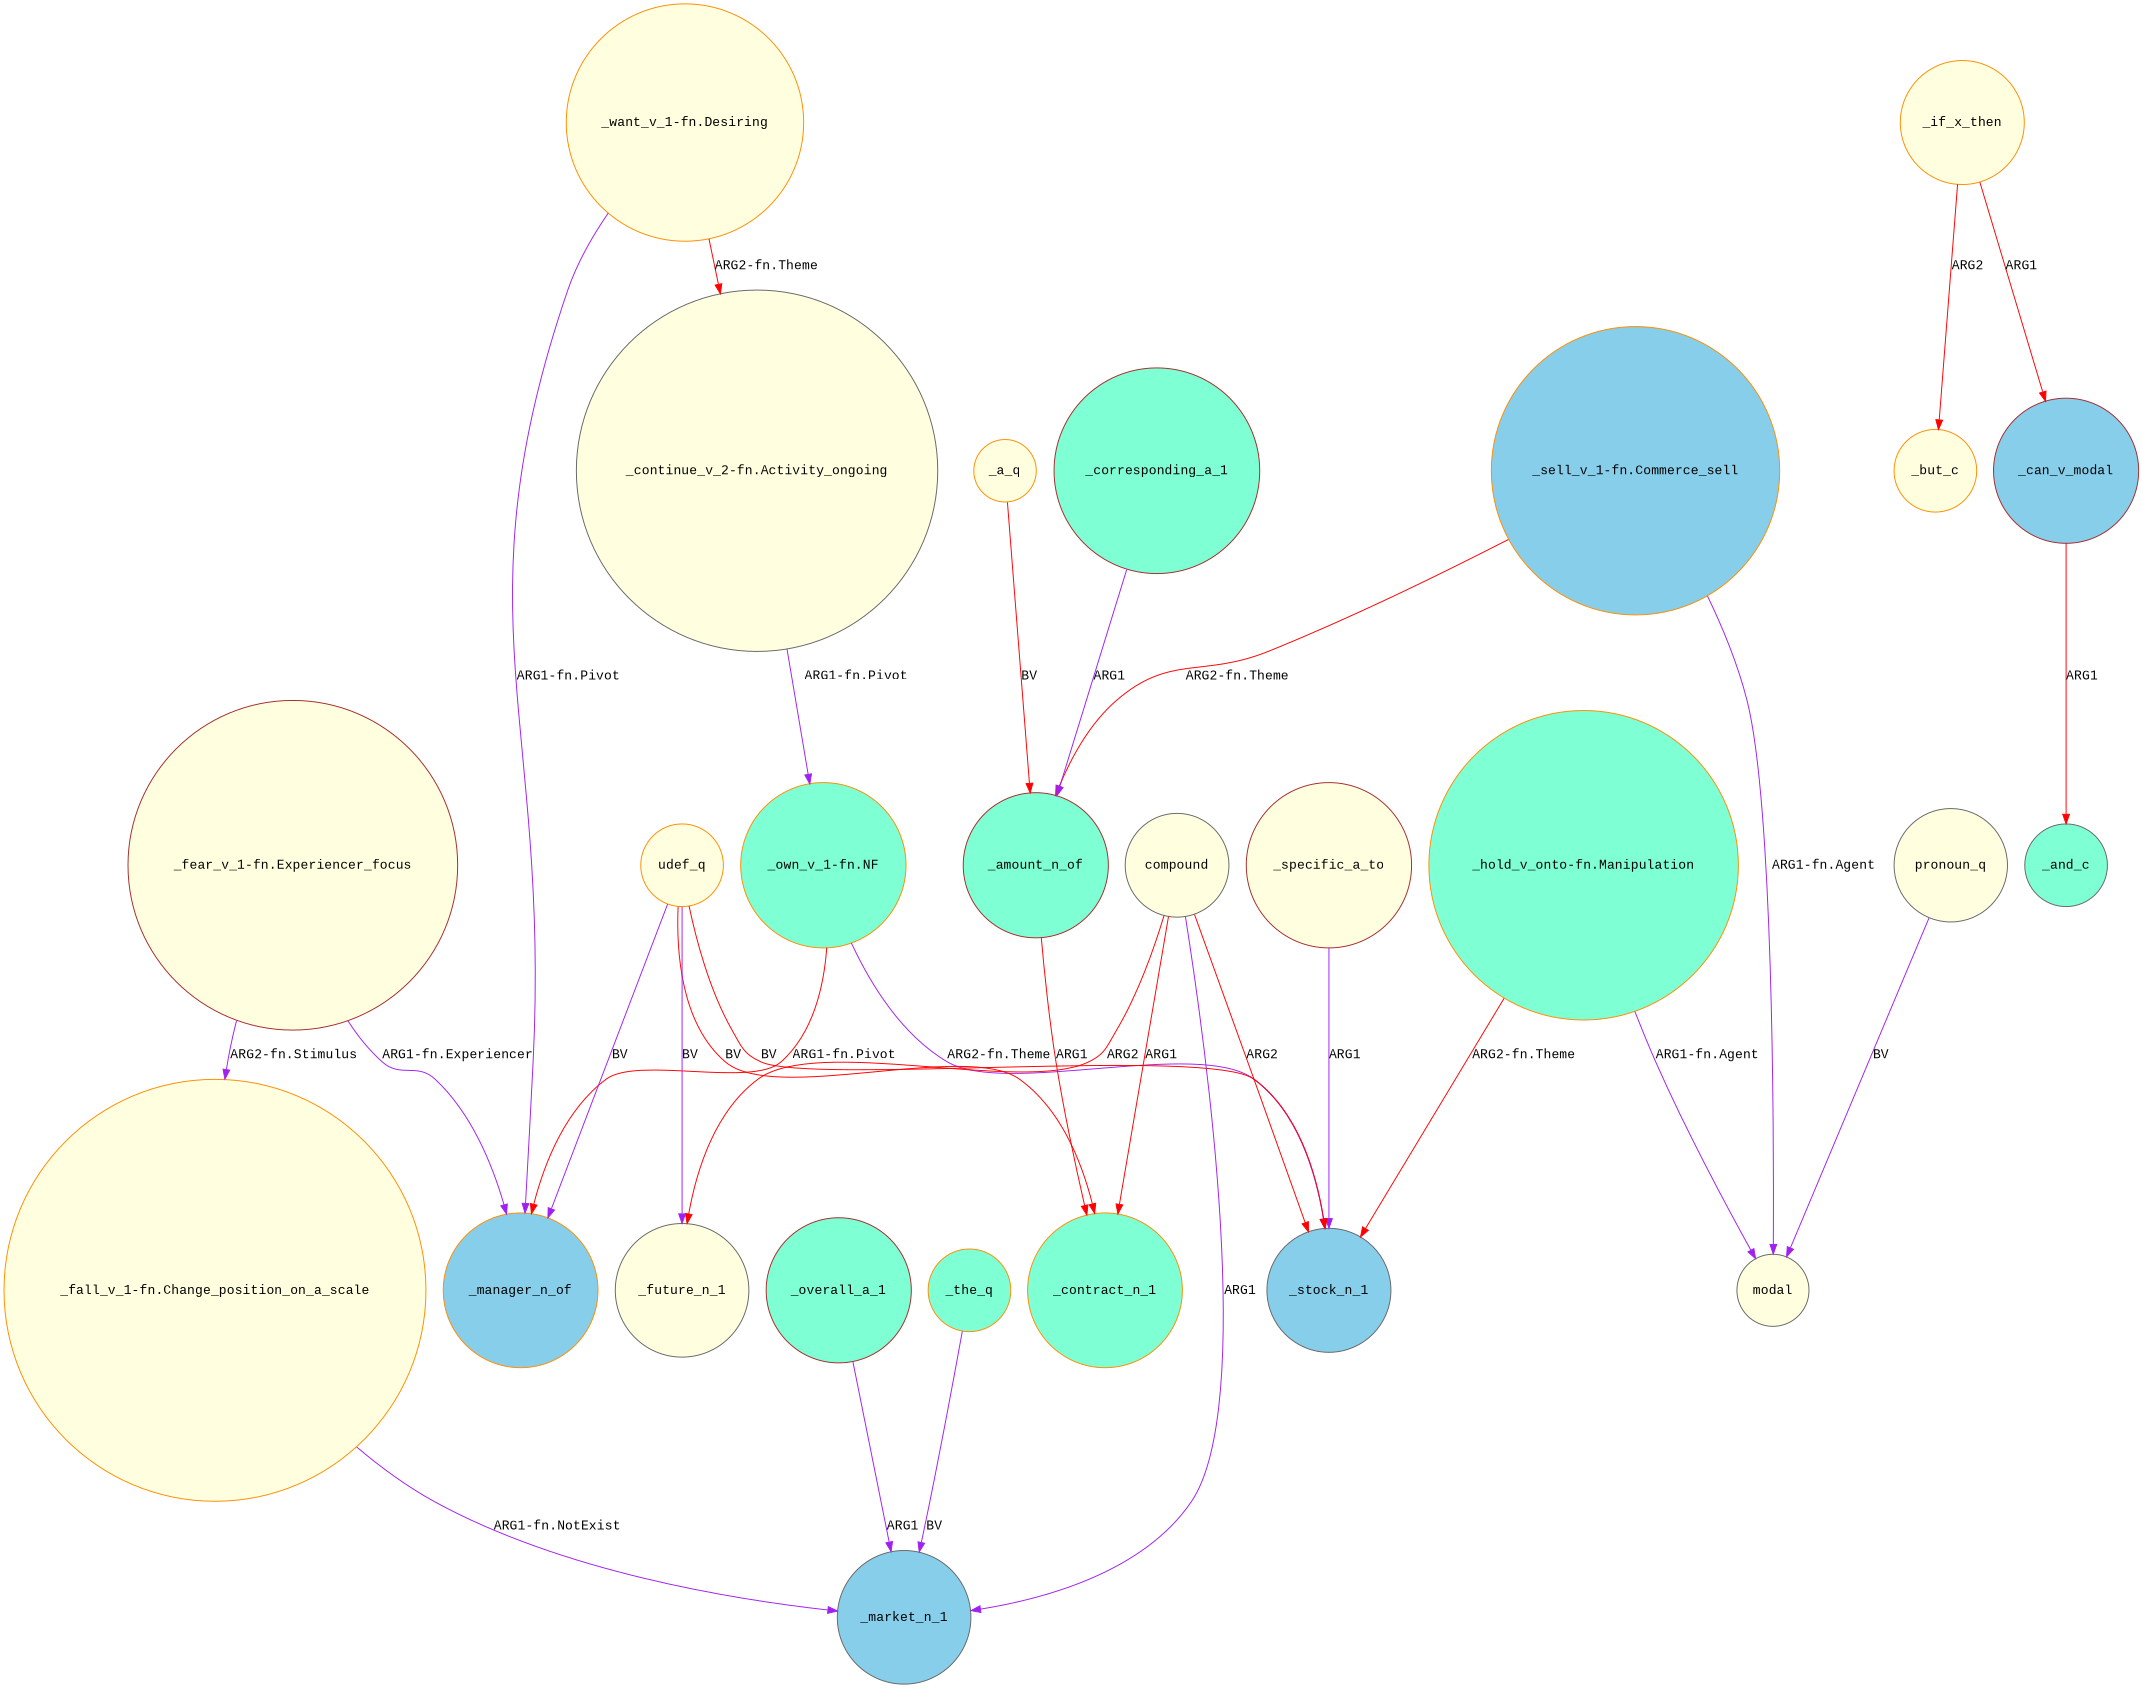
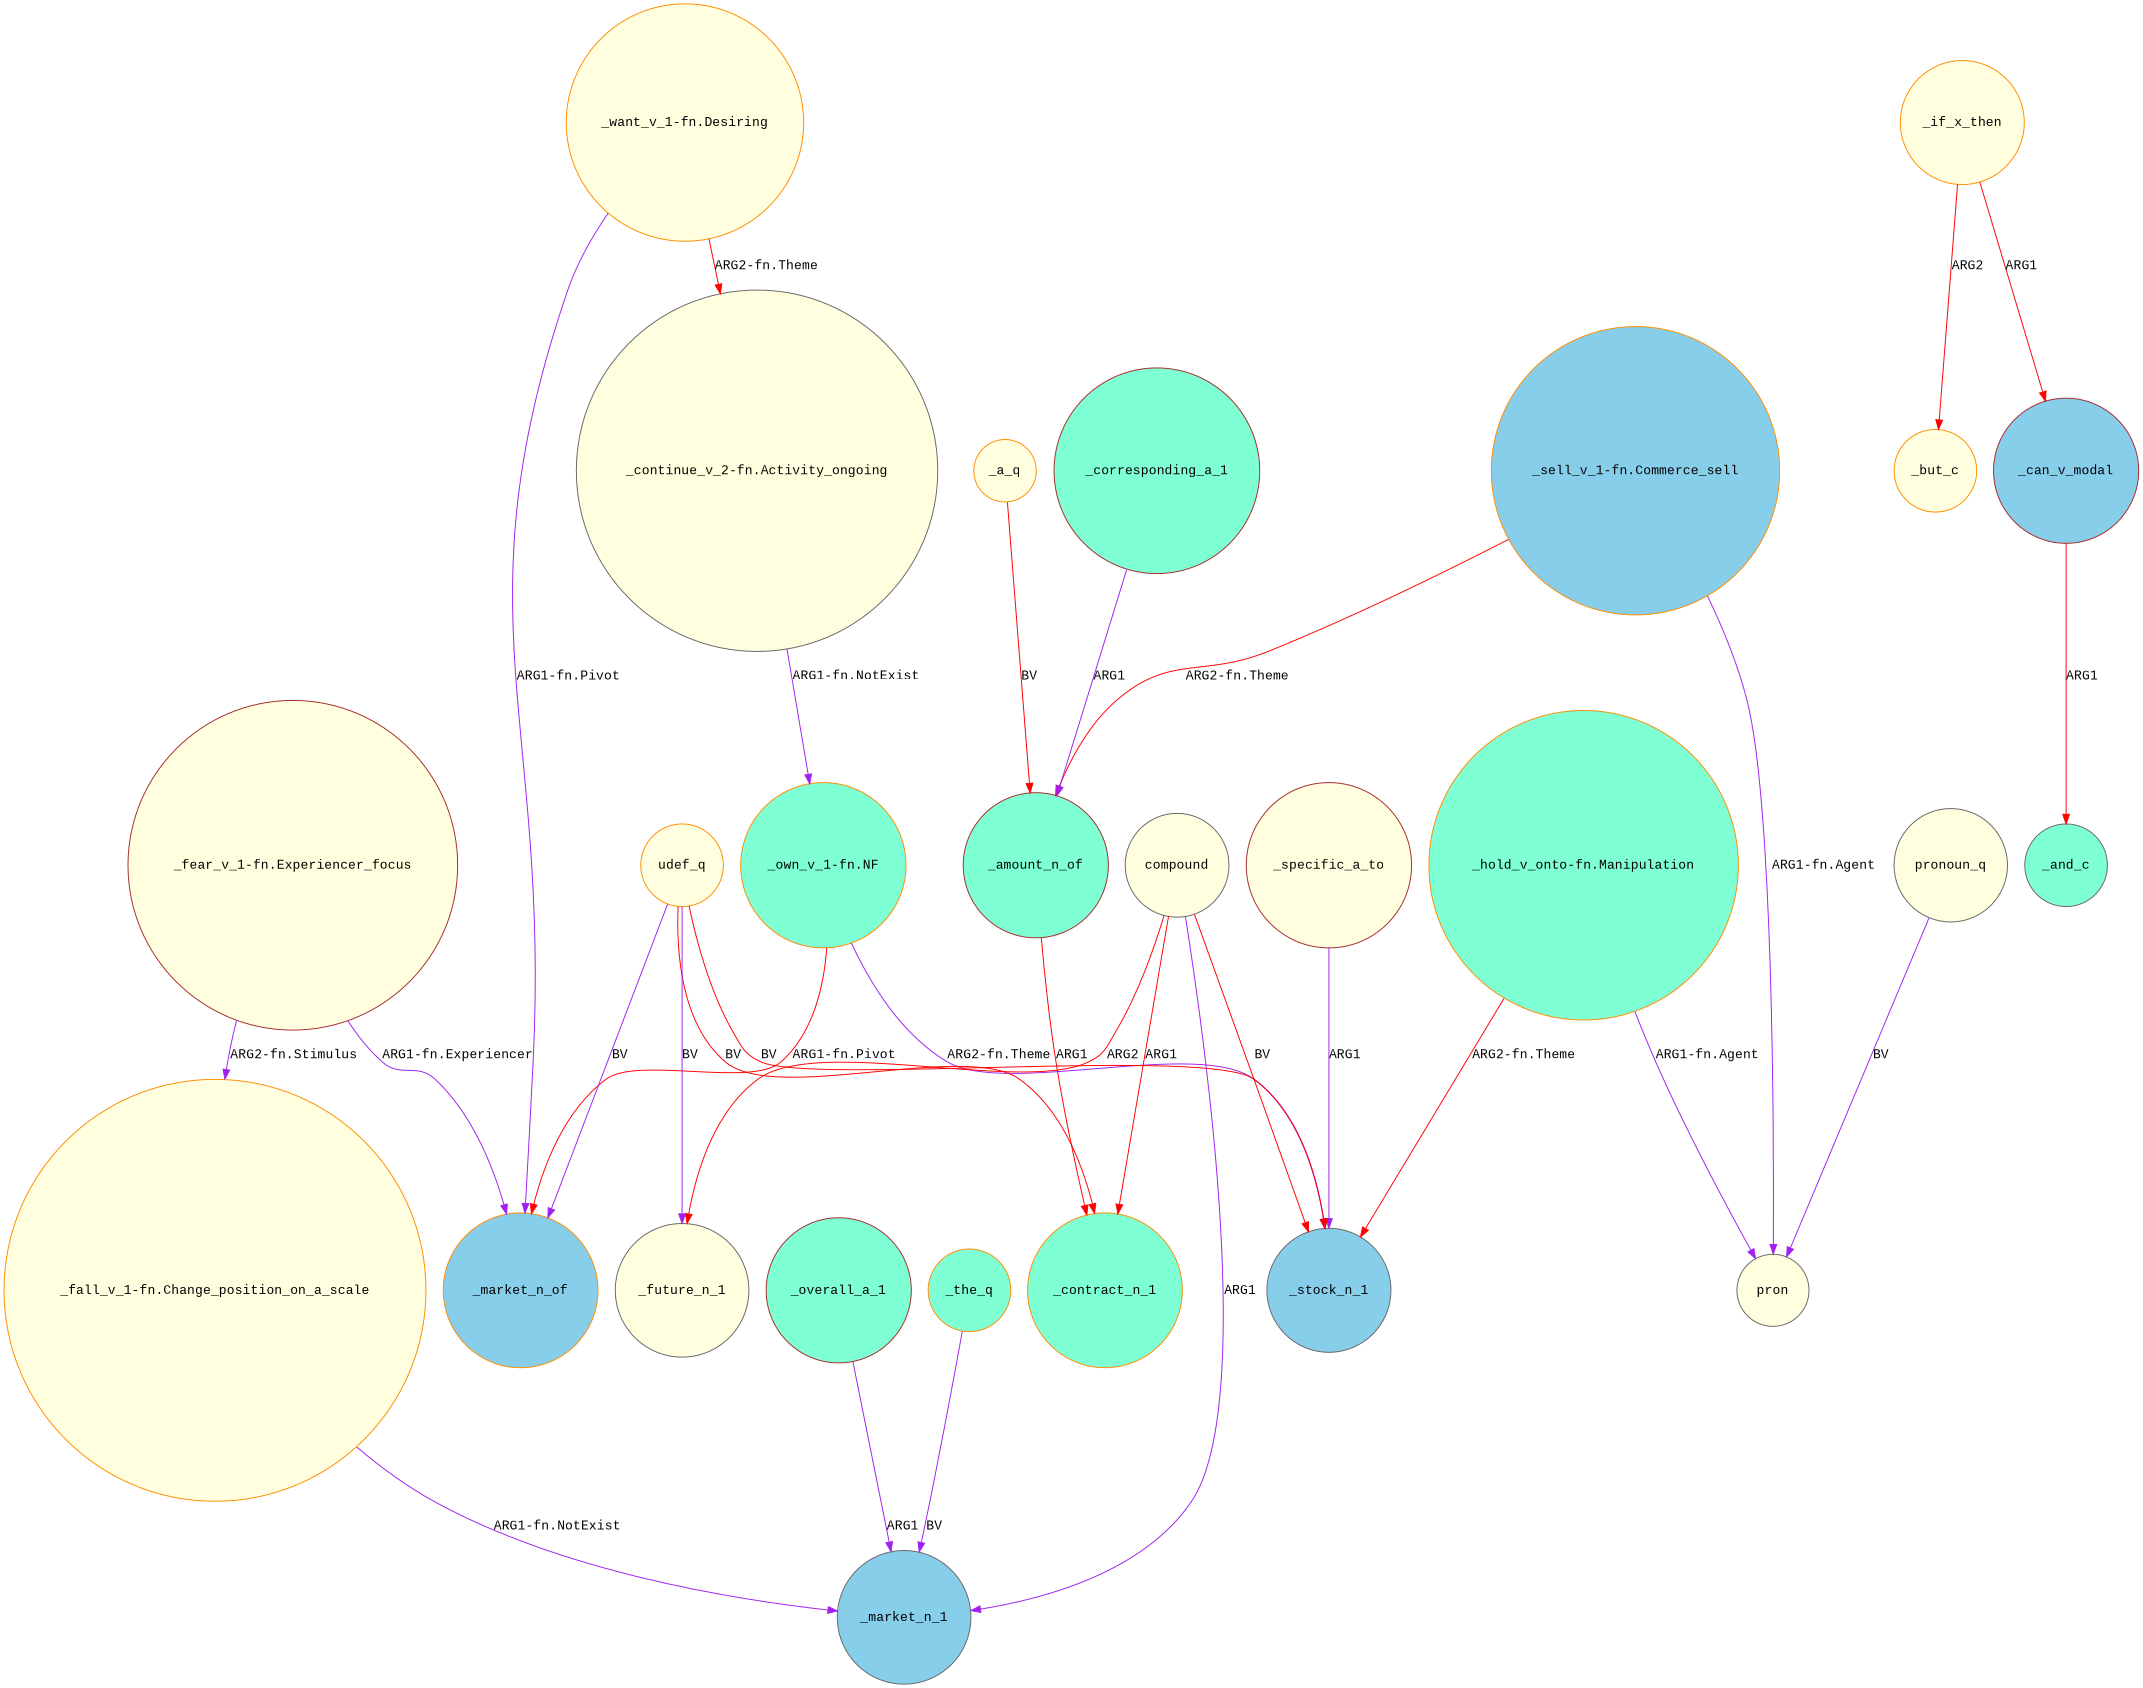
(857, 676) -> (857, 676)
(1263, 1055) -> (1263, 1055)
(521, 1290) -> (521, 1290)
(1773, 1290) -> (1773, 1290)
